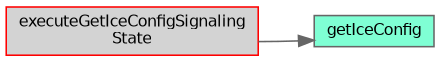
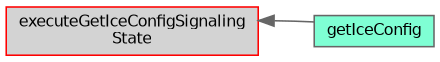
(278, 41) -> (294, 21)
